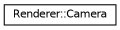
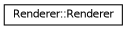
(60, 15) -> (63, 15)
